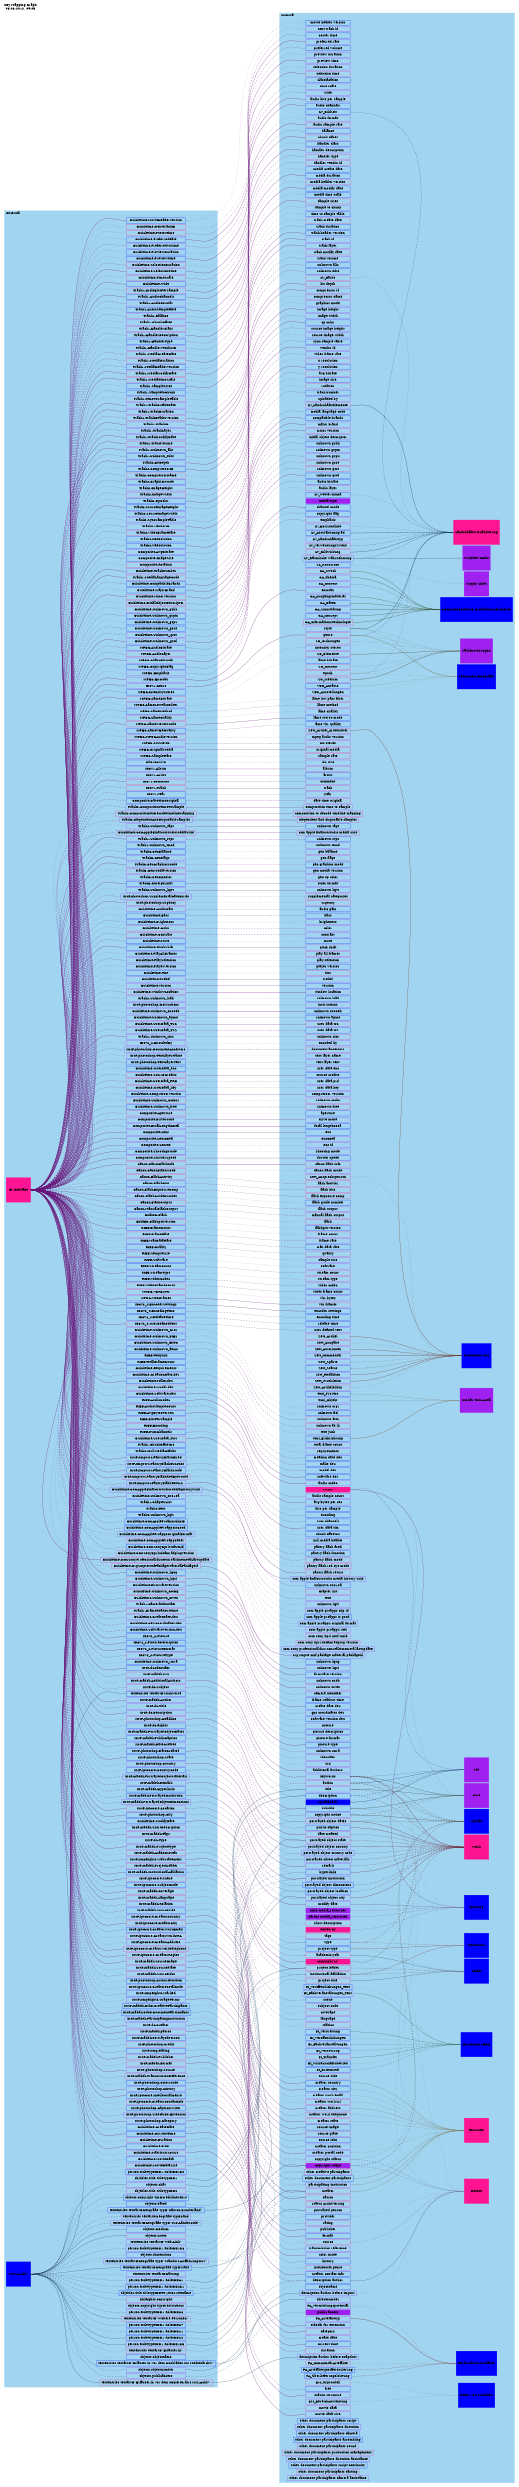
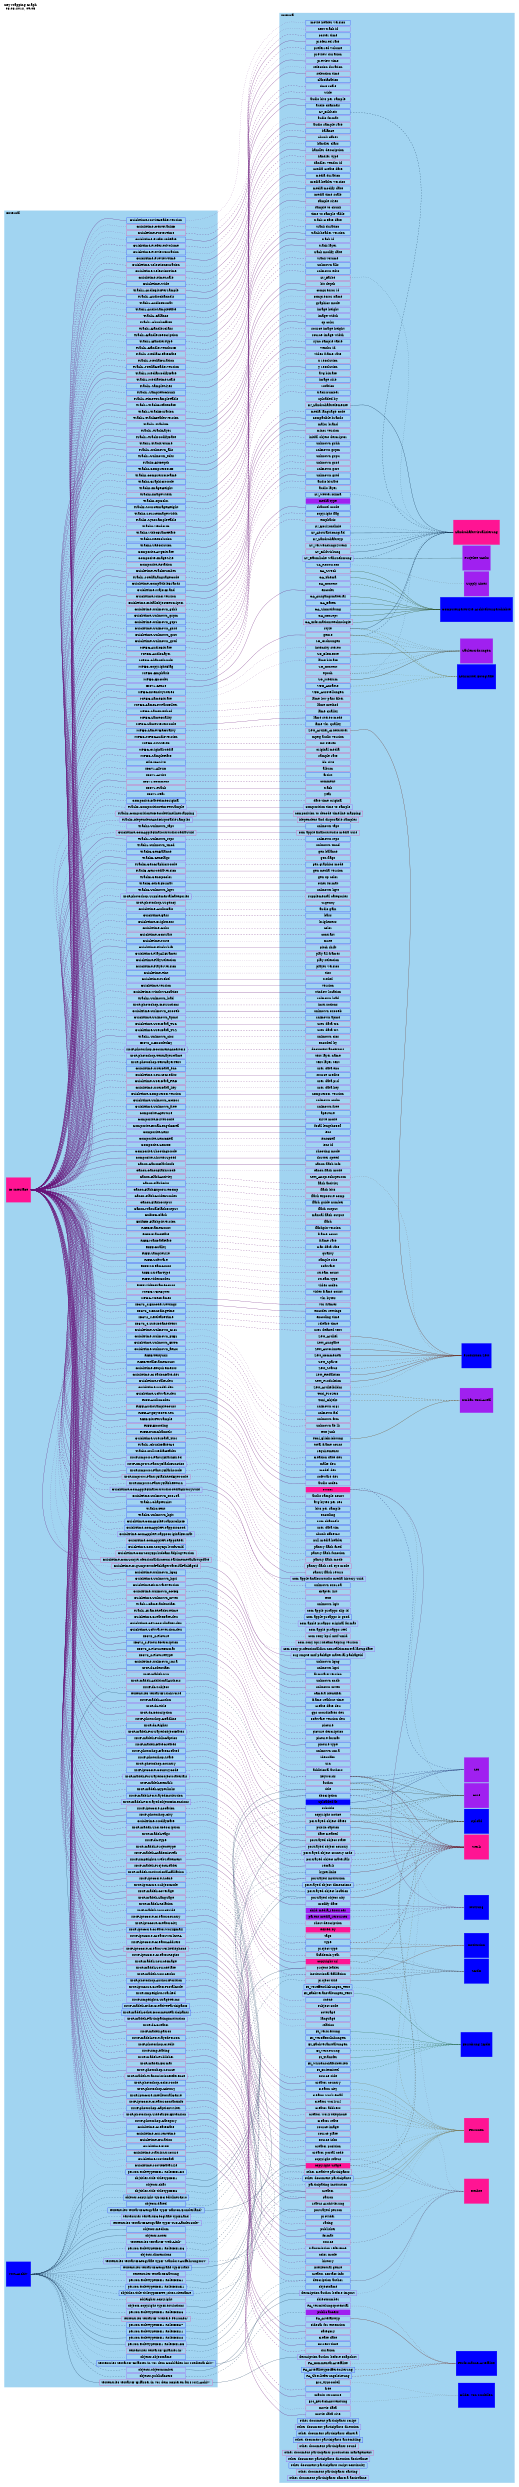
(328, 2166) -> (328, 2166)
